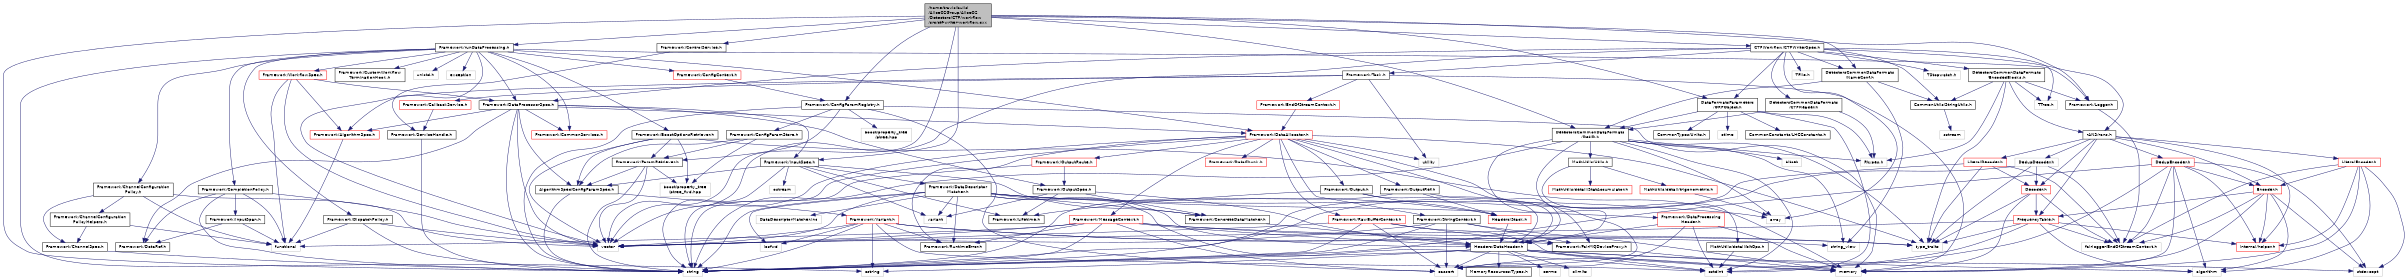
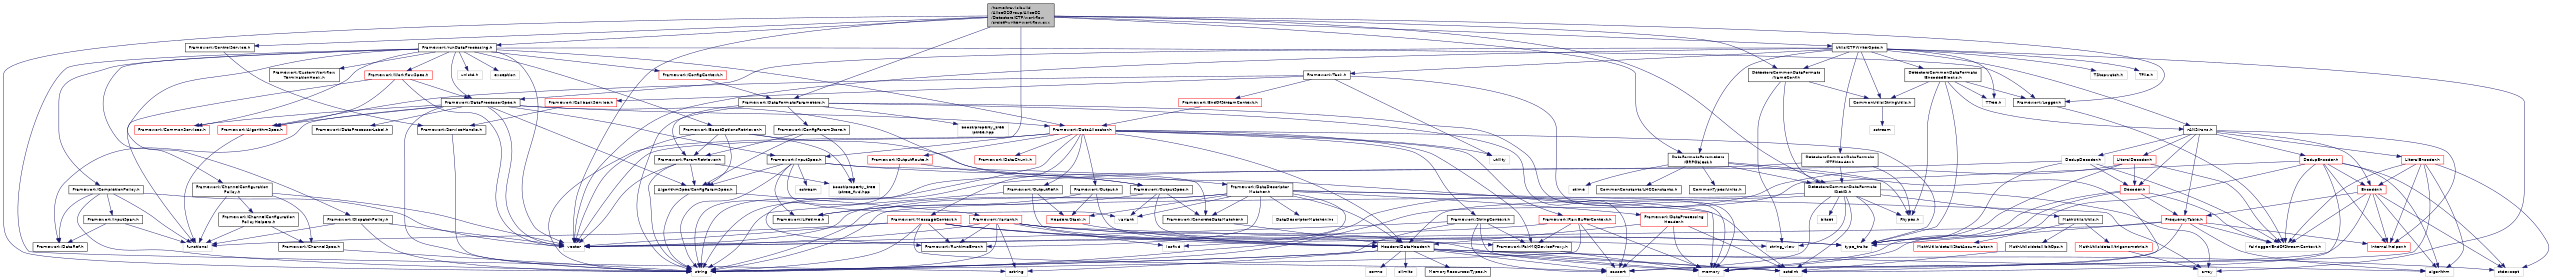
(1787, 48) -> (1860, 48)
(843, 105) -> (784, 103)
none -> (352, 130)
none -> (946, 182)
